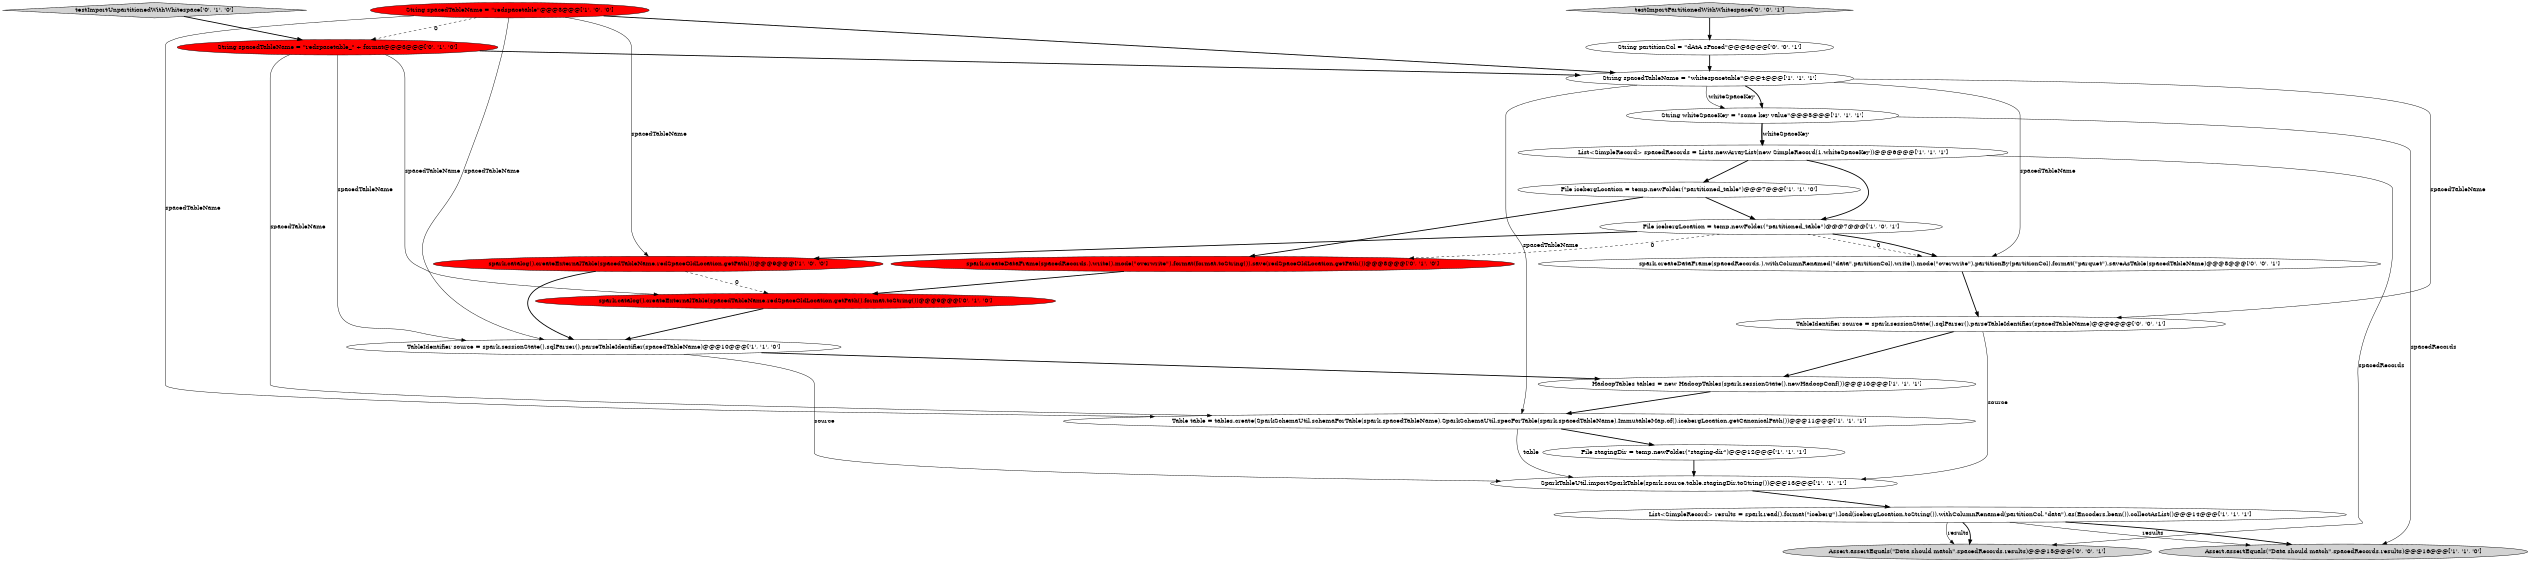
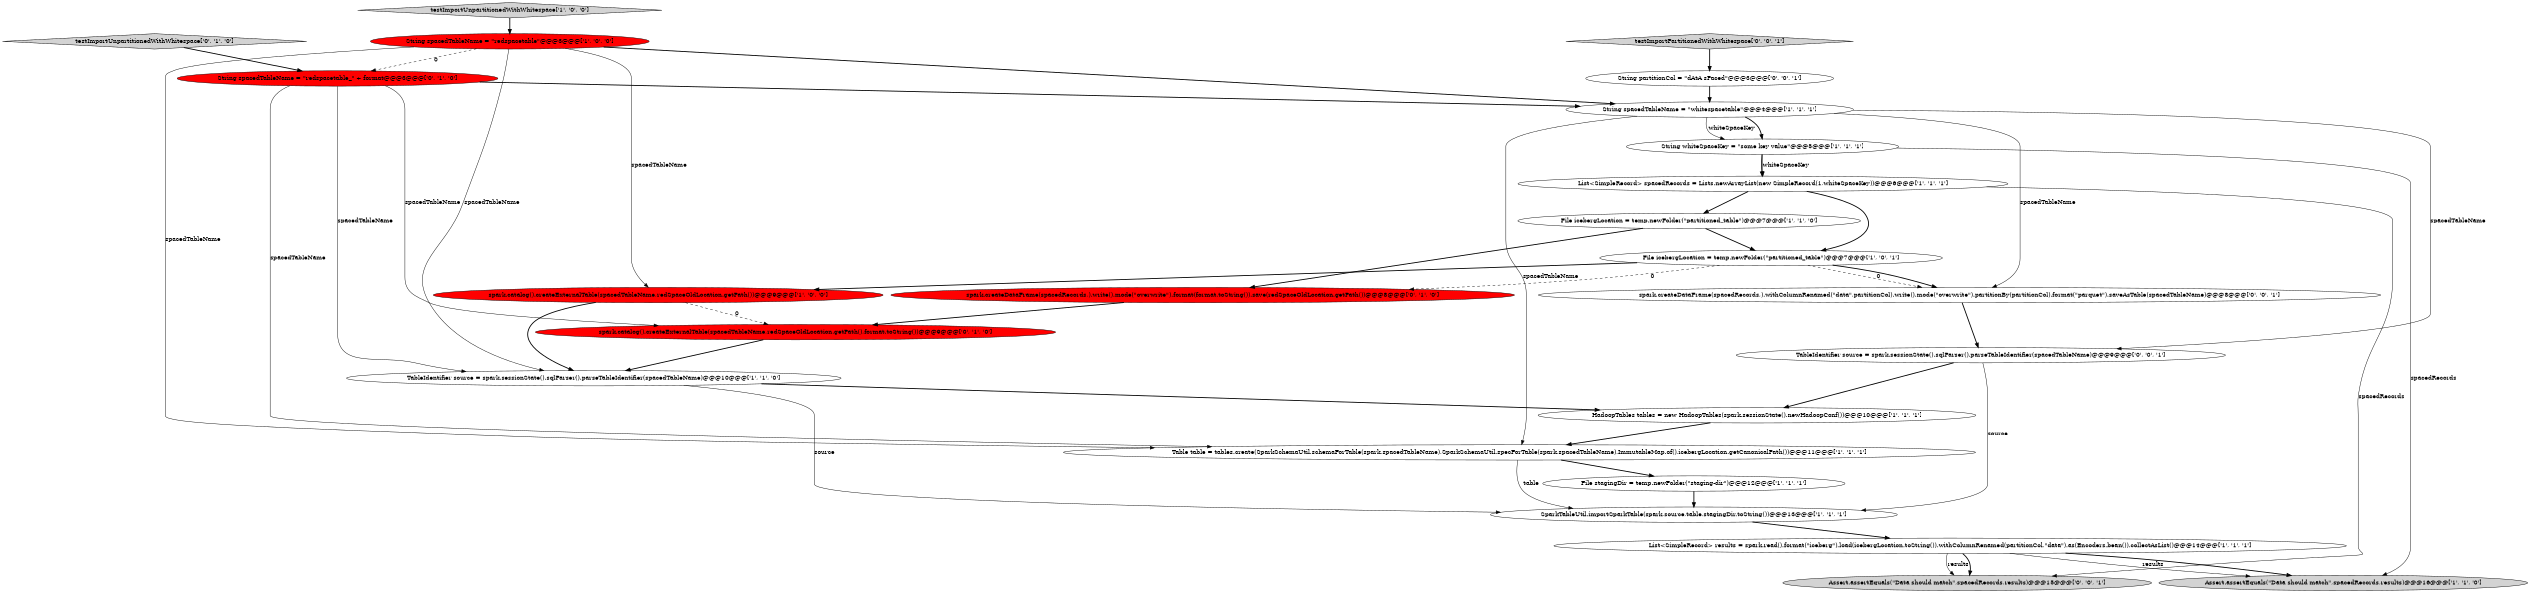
none -> (510, 10)
